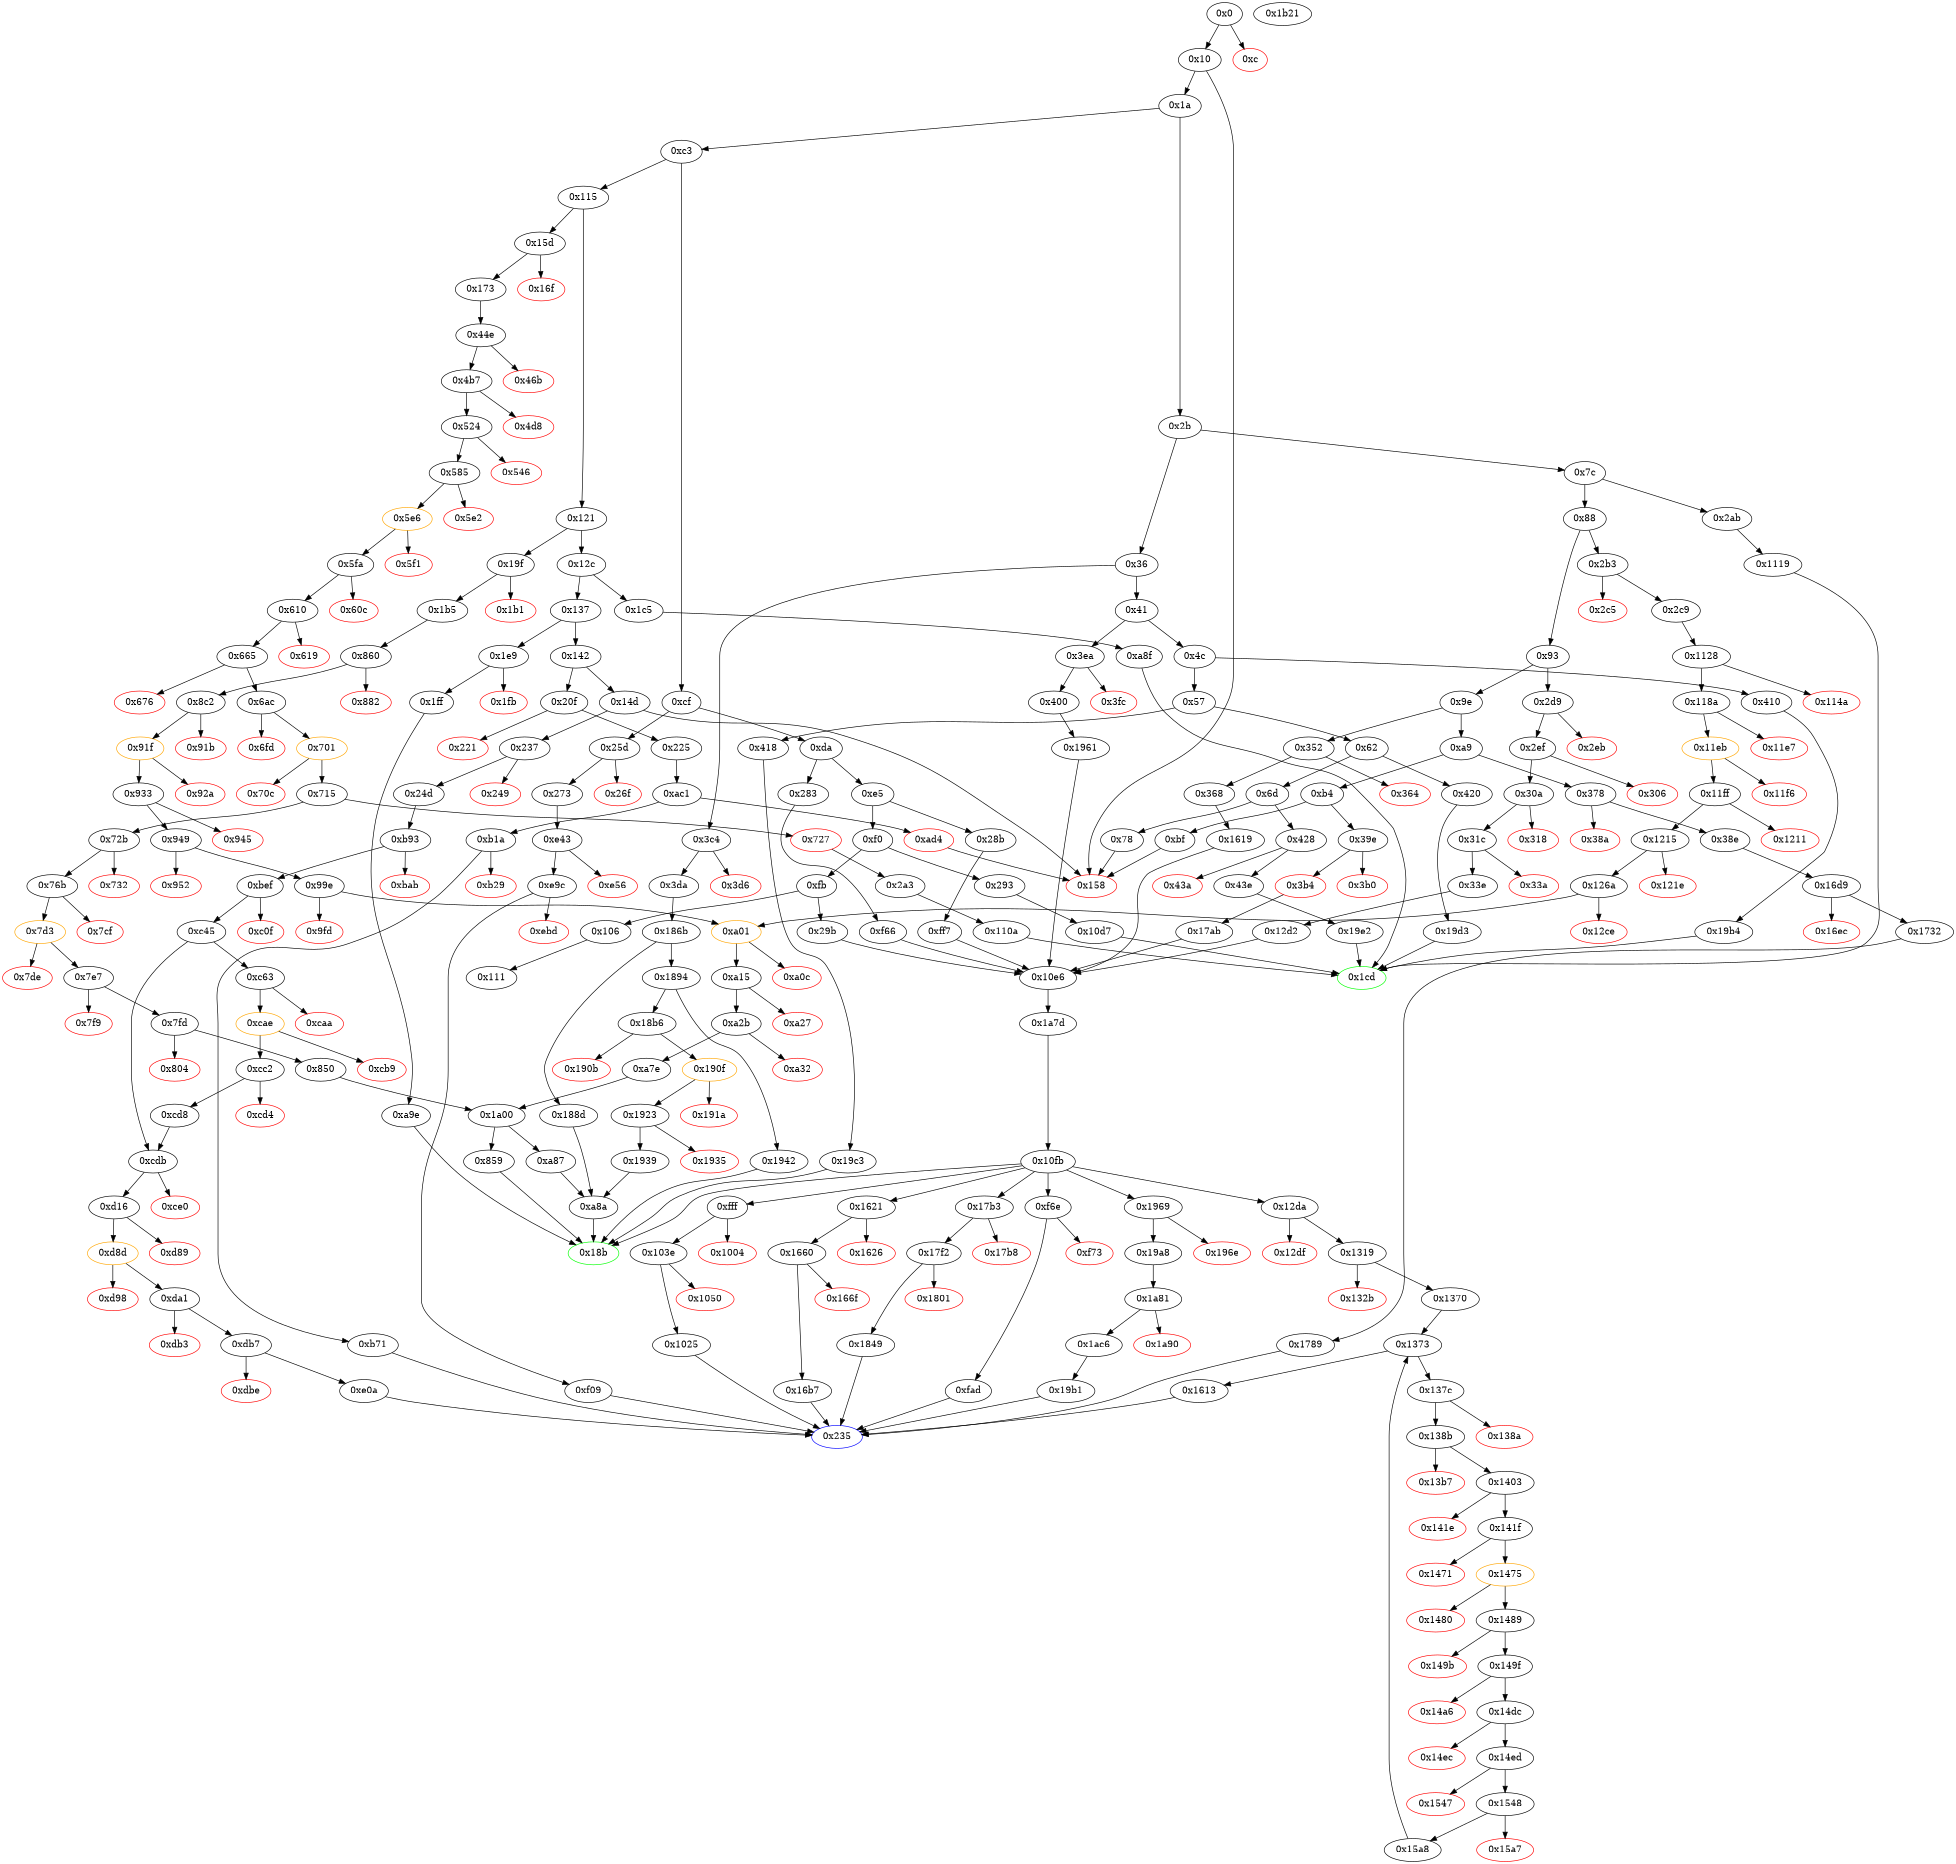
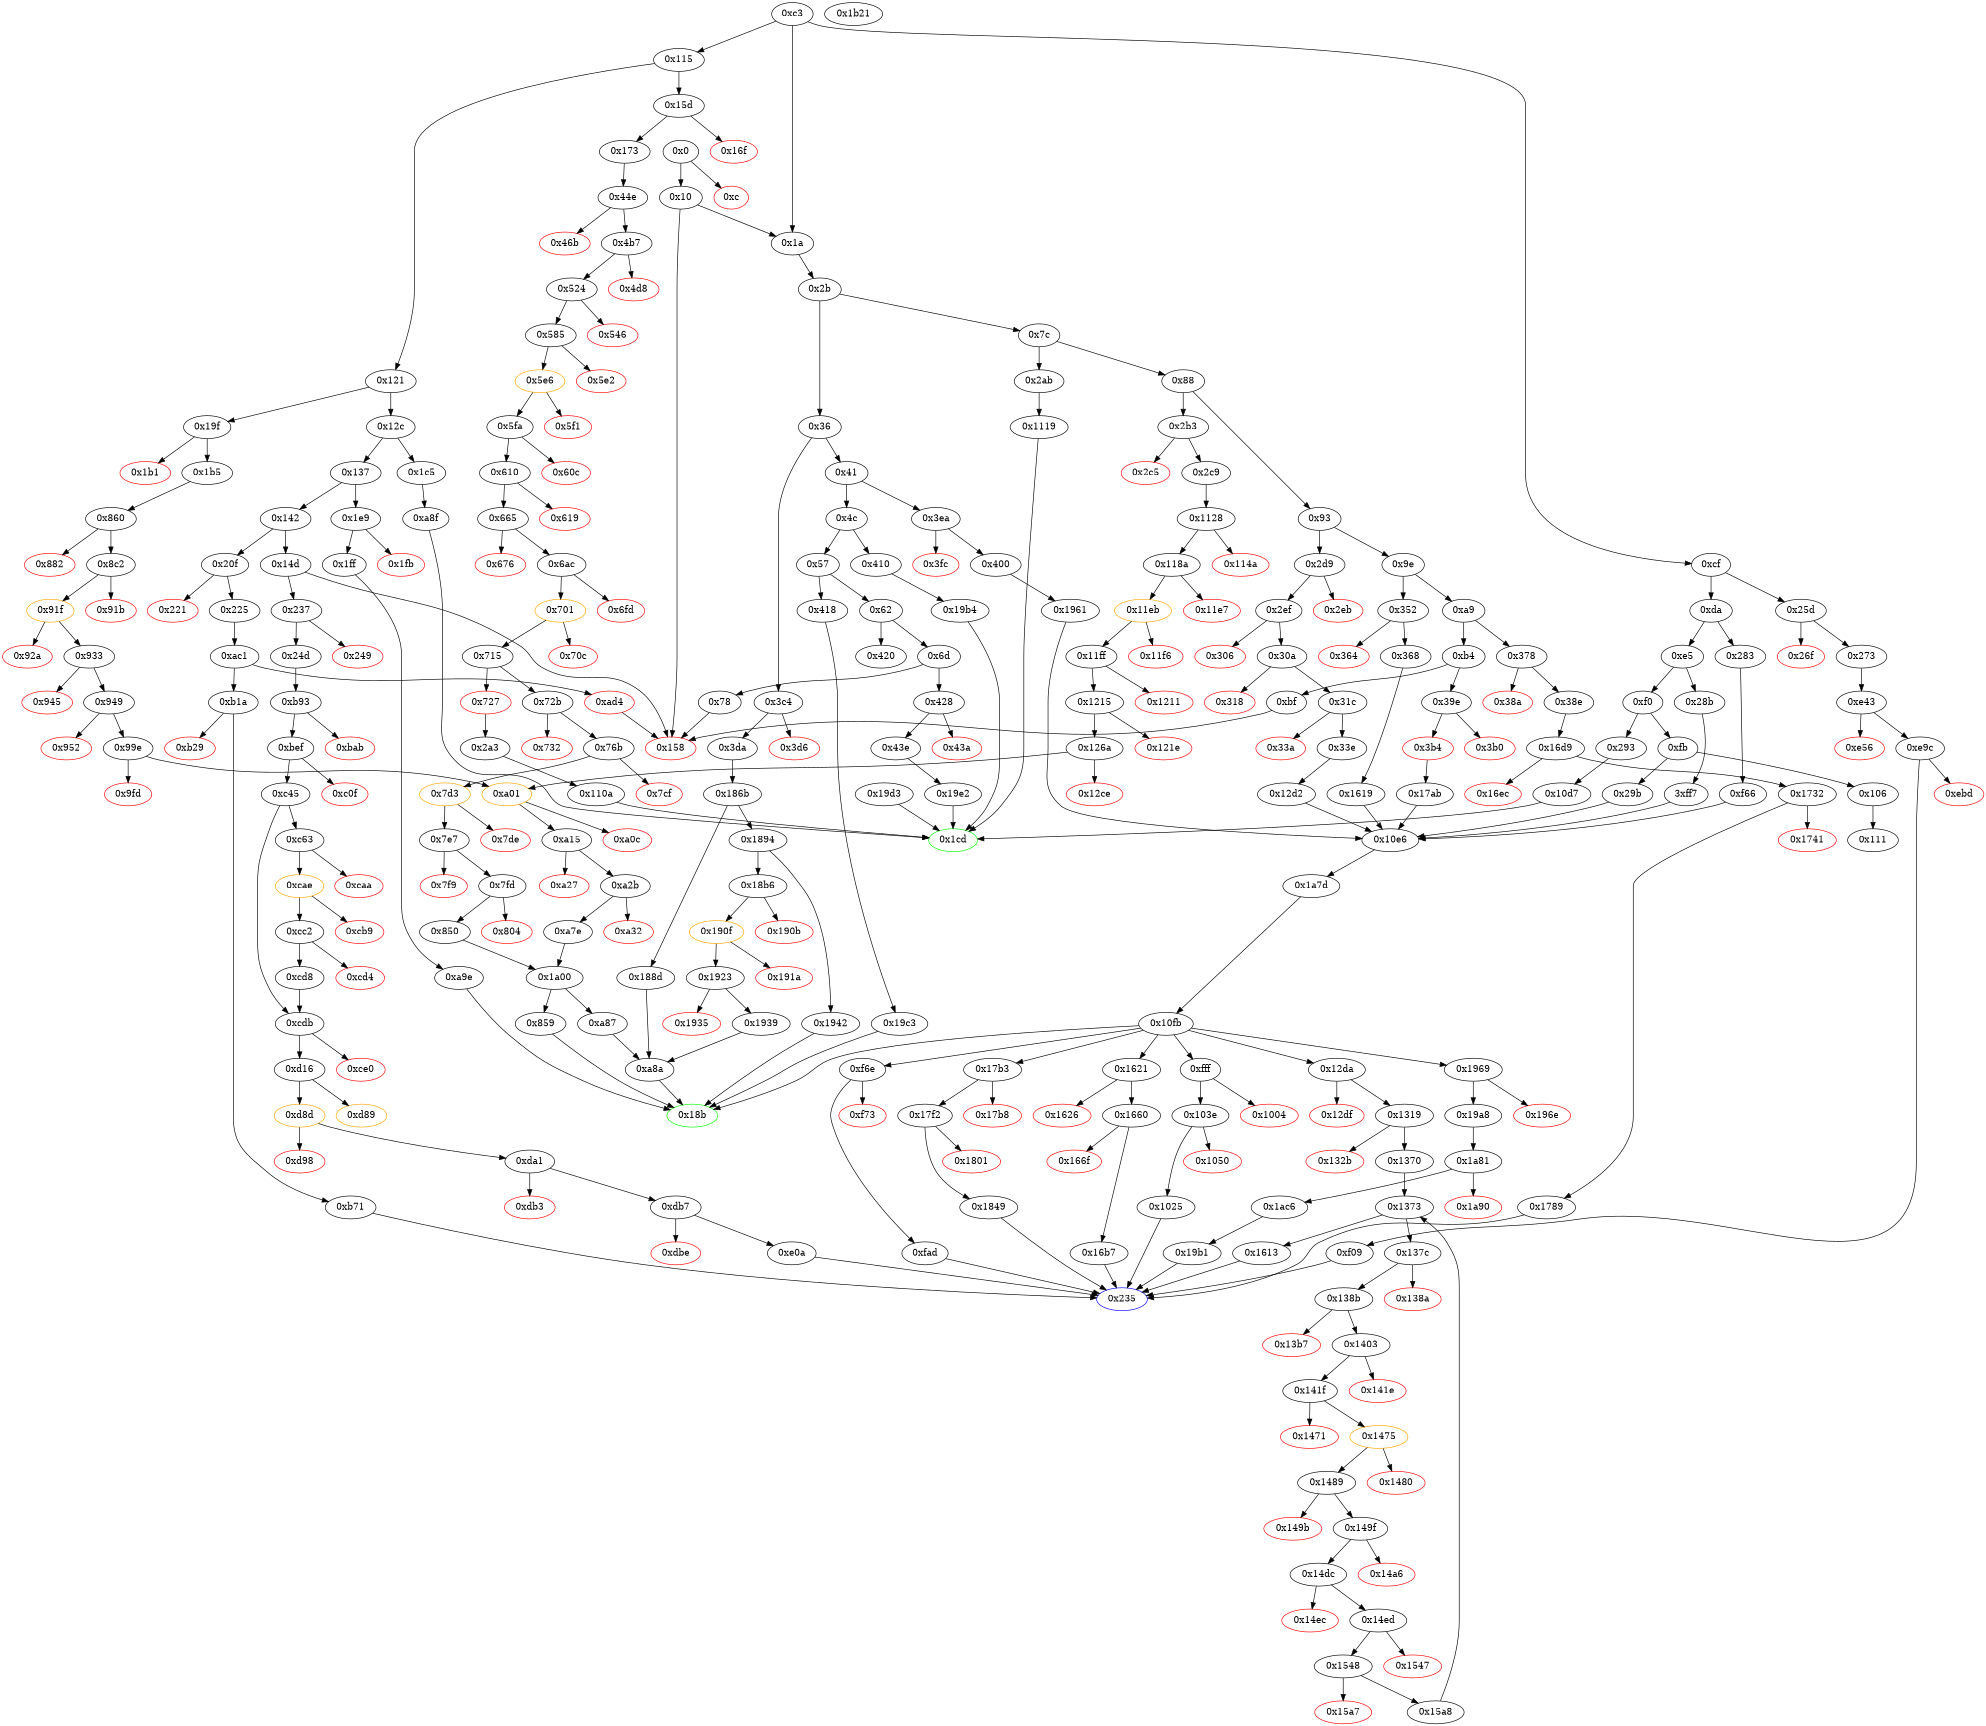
(934, 129) -> (792, 126)
none -> (1807, 840)
(1438, 858) -> none
(940, 932) -> (1686, 794)
(175, 1253) -> (361, 1116)
